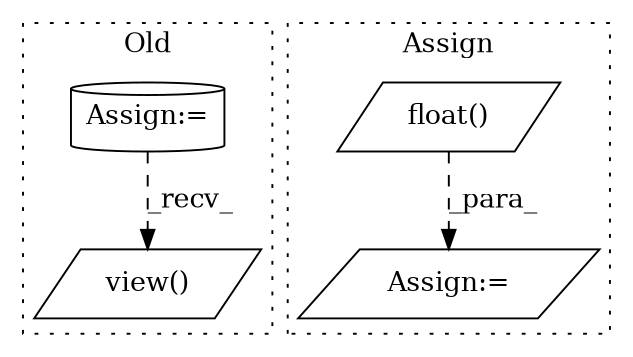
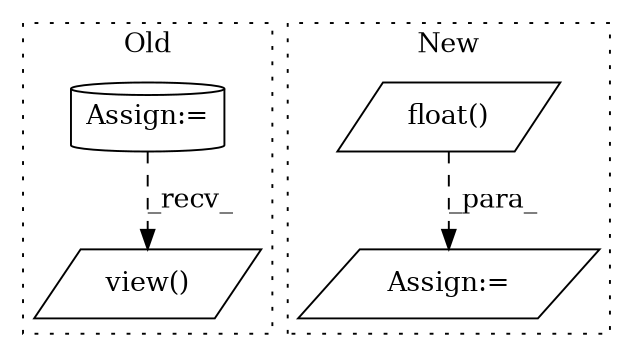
(449, 45) -> (449, 45)
